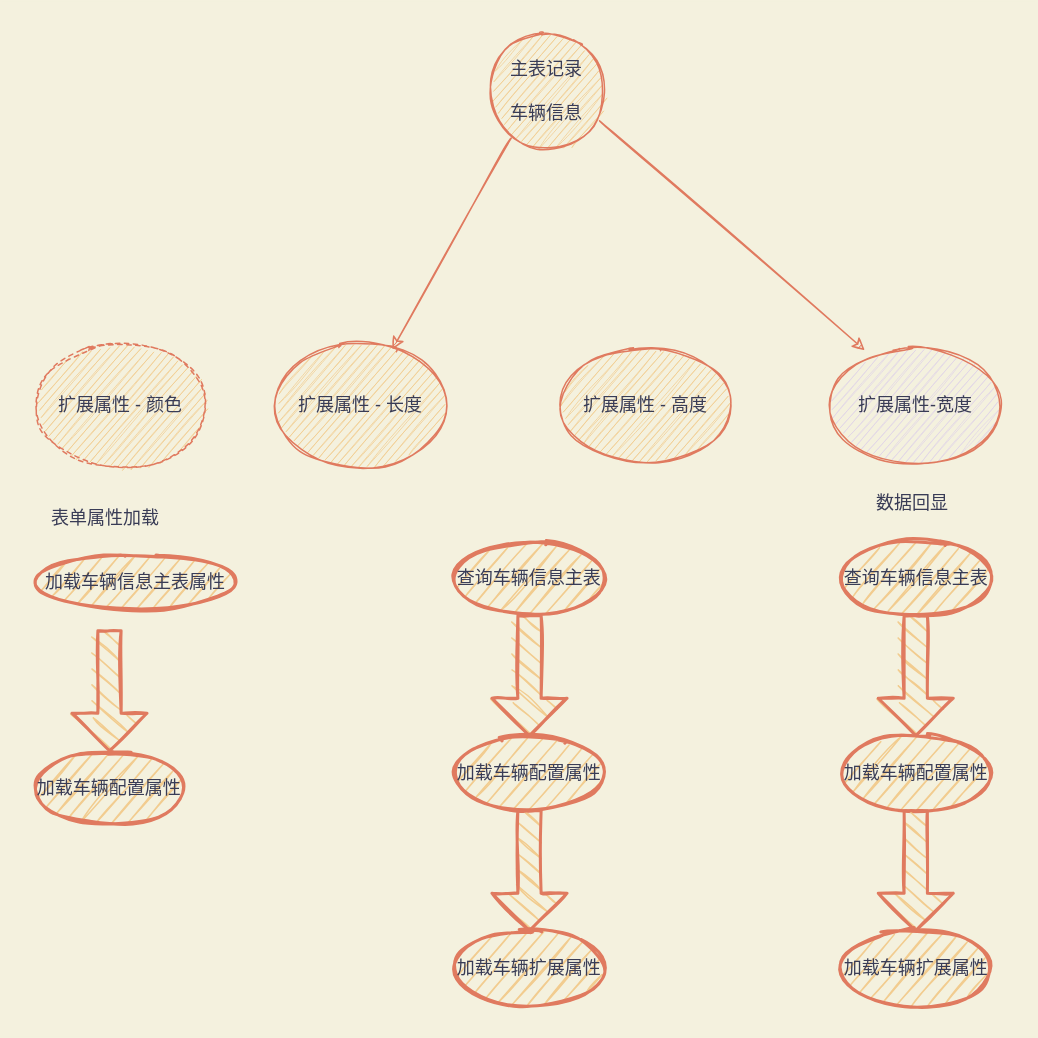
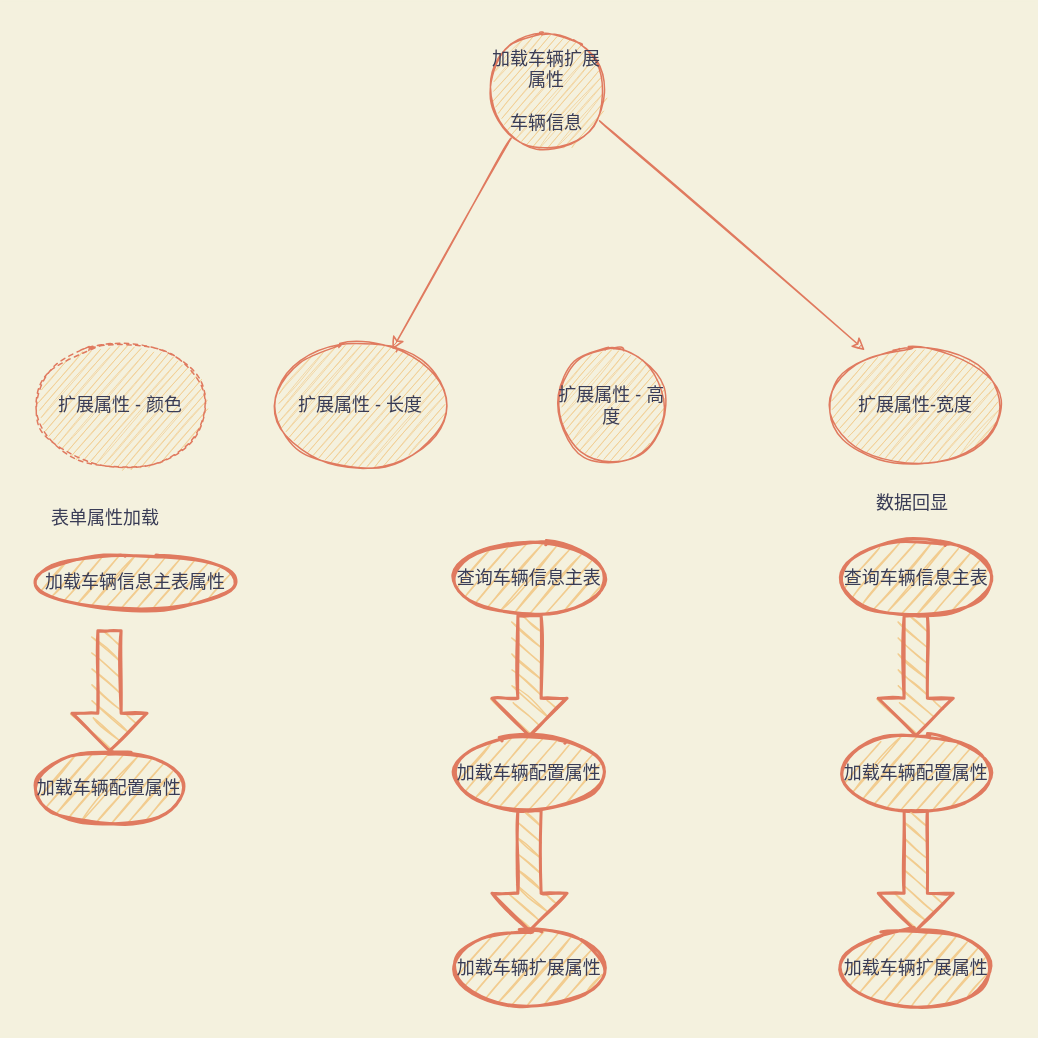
(547, 91) -> (547, 91)
(646, 406) -> (612, 406)
(916, 406) -> (916, 406)
